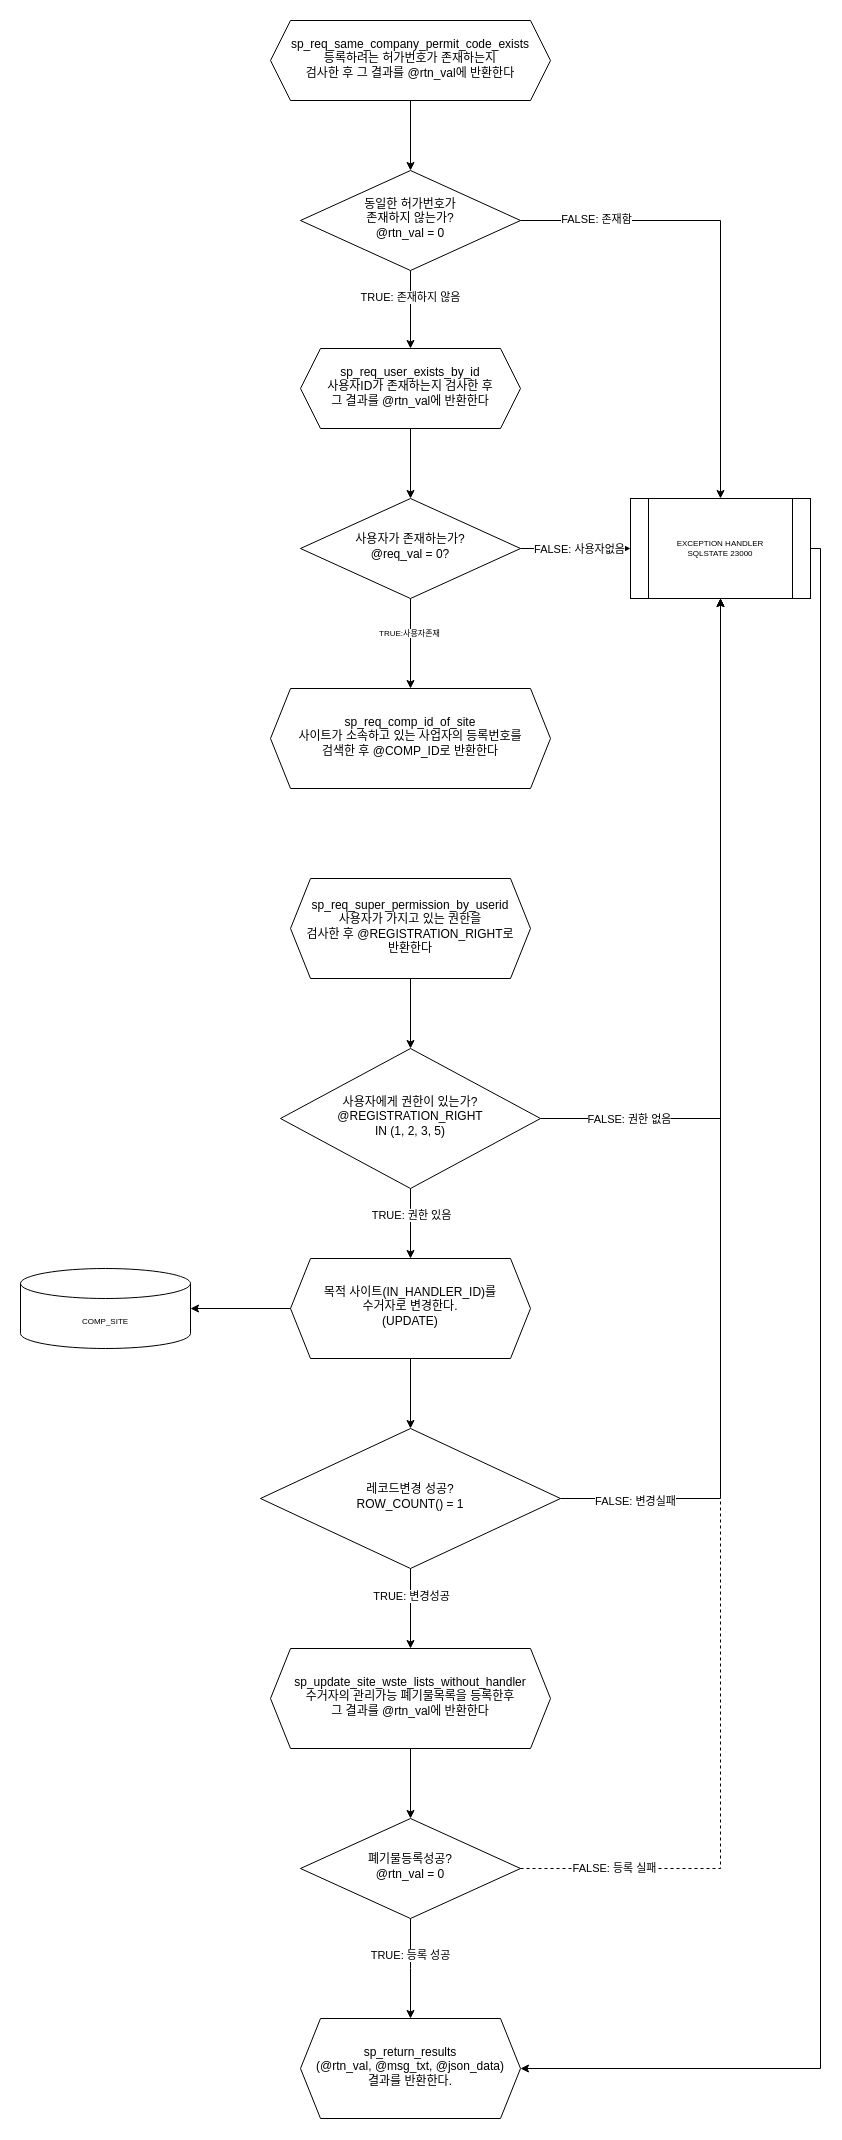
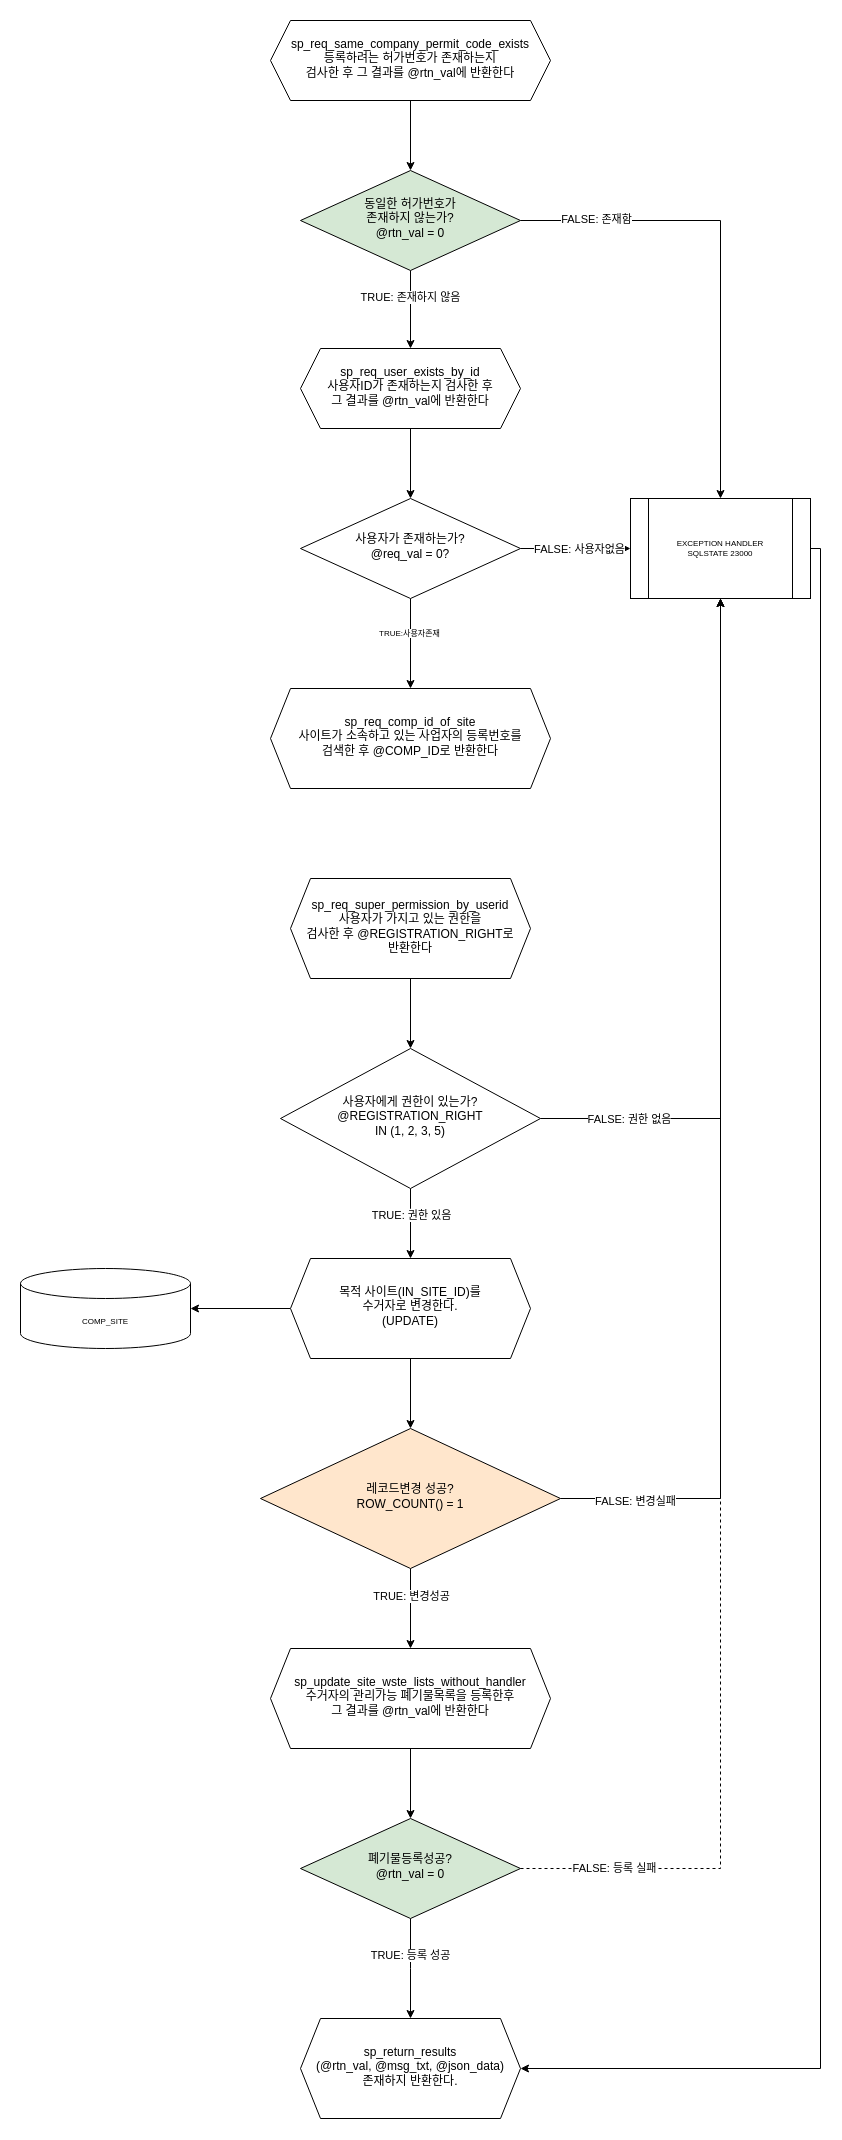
(411, 221) -> (411, 221)
(411, 1307) -> (411, 1307)
(411, 1499) -> (411, 1499)
(411, 1869) -> (411, 1869)
(411, 2067) -> (411, 2067)
